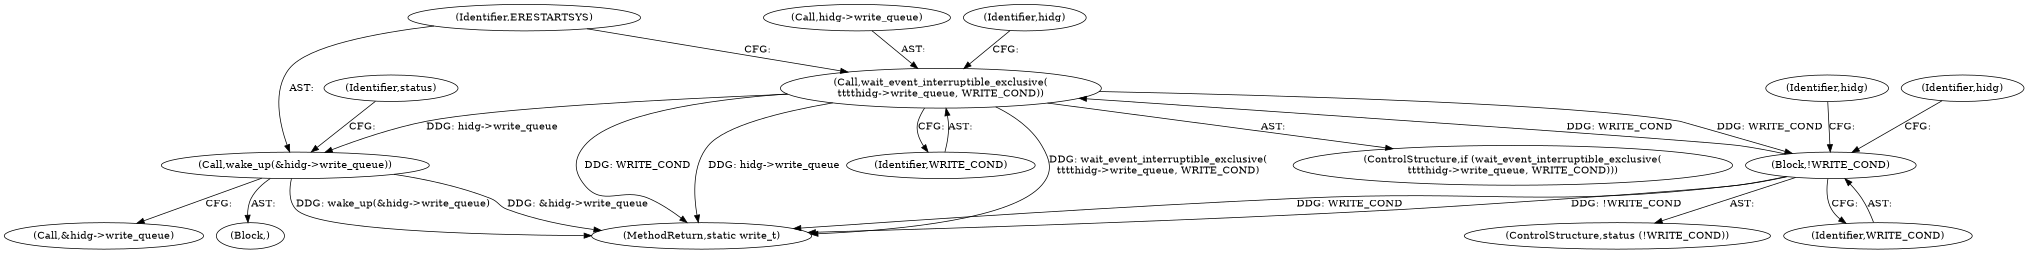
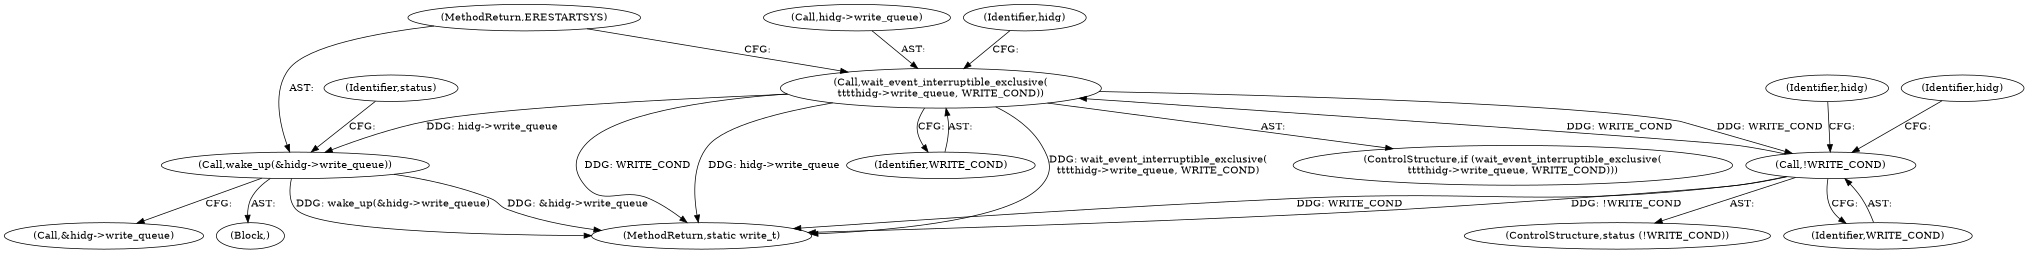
(524, 18) -> (524, 18)
(1831, 165) -> (1831, 165)
